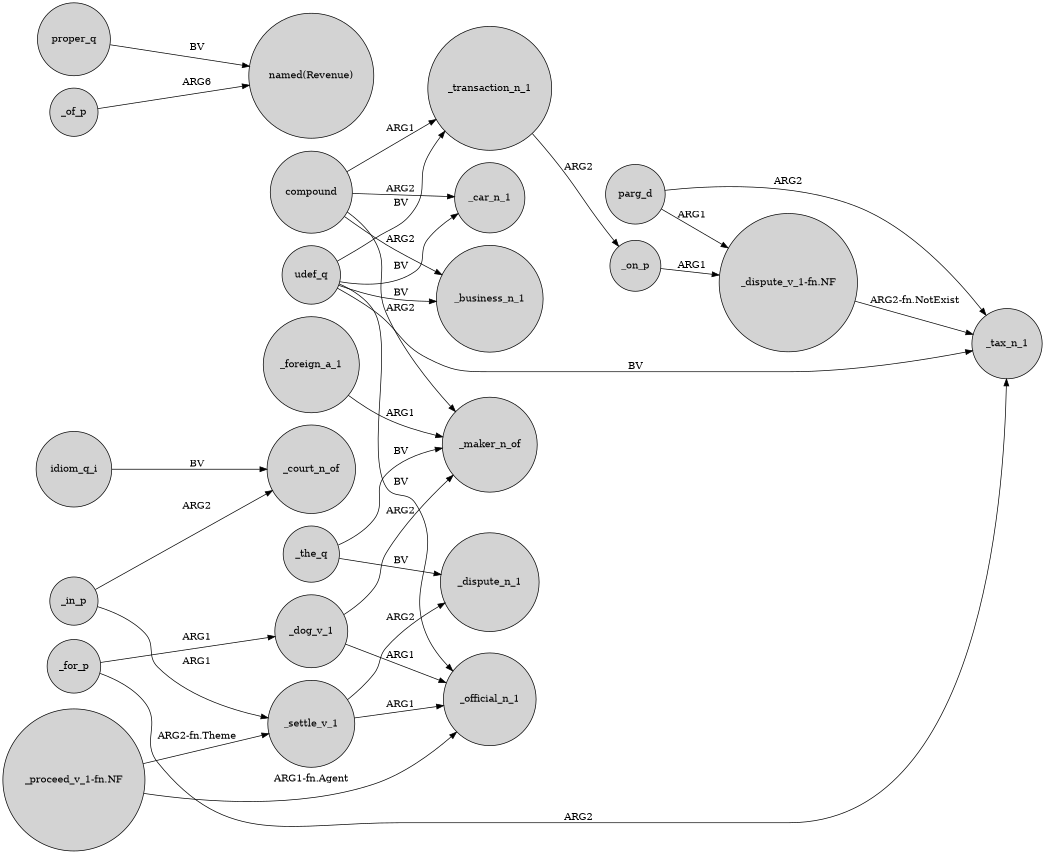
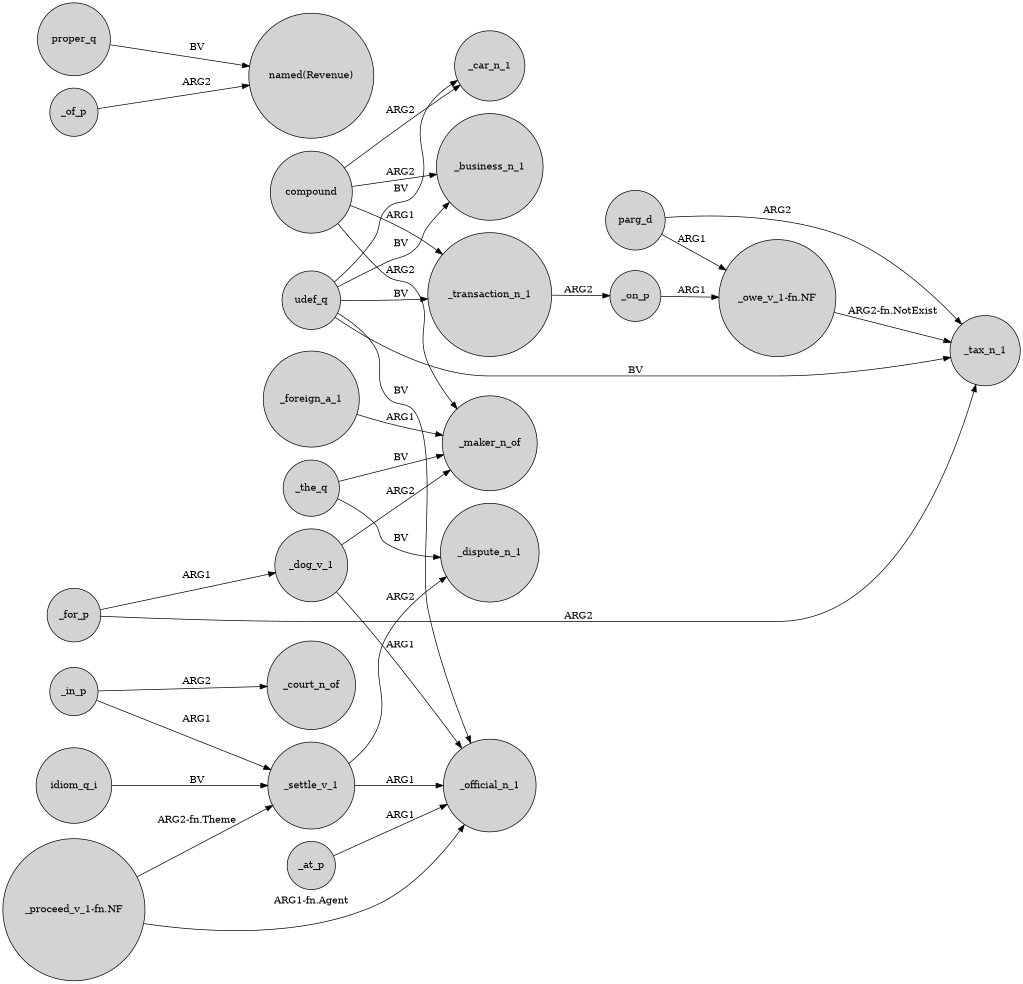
(197, 82) -> (197, 82)
(788, 283) -> (777, 298)
(186, 469) -> (186, 786)
none -> (311, 866)
